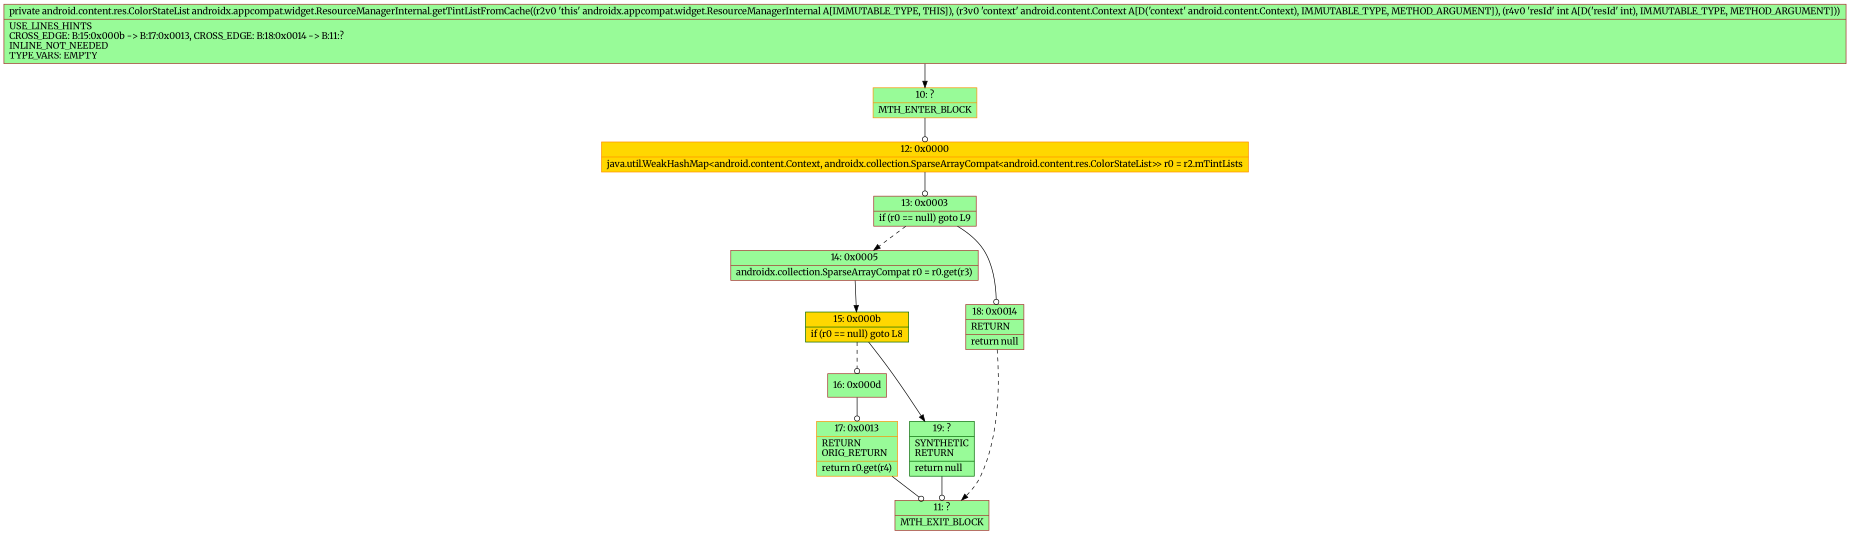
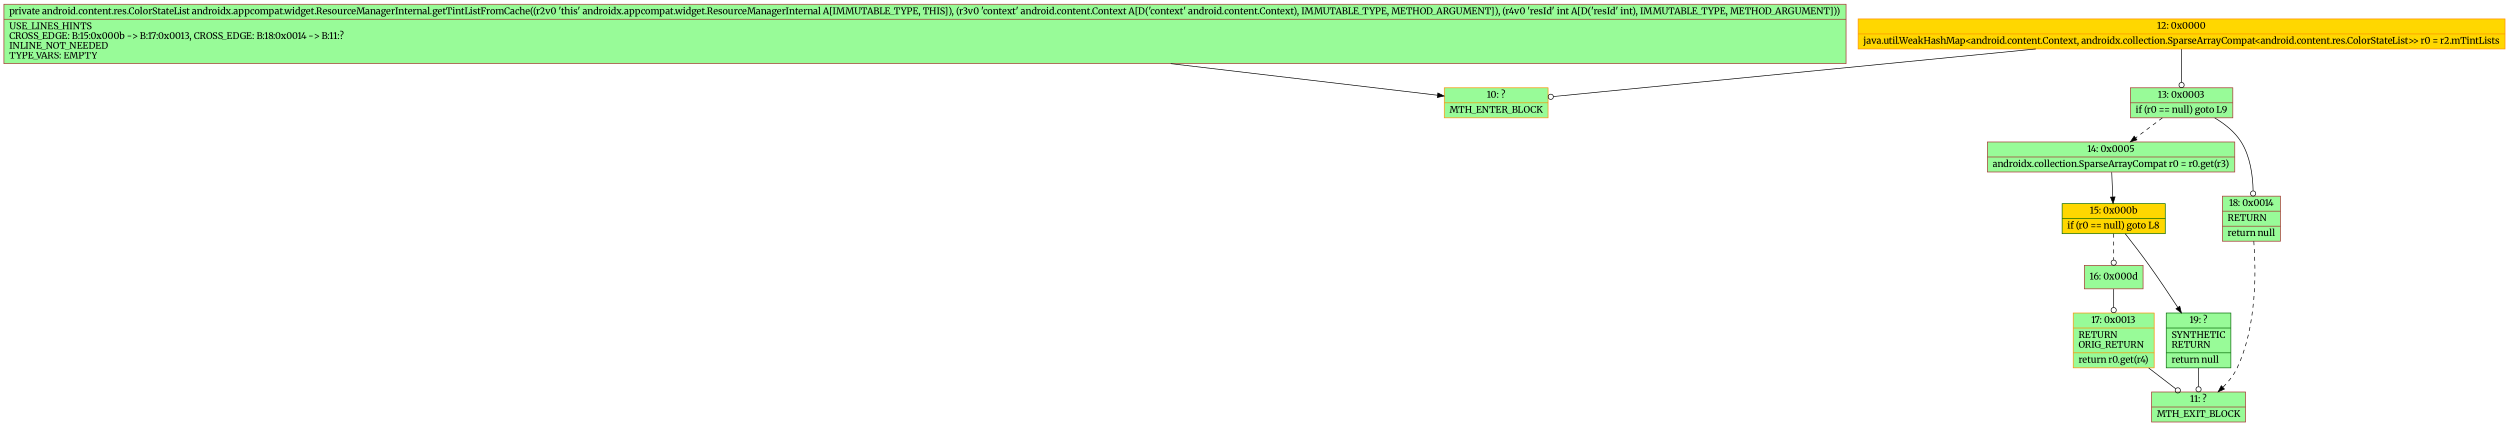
(925, 127) -> (1795, 73)
